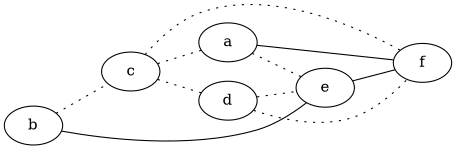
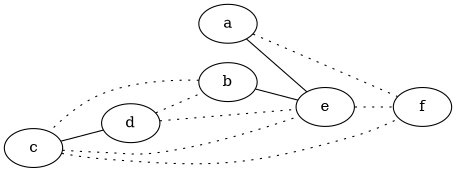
(325, 53) -> (325, 65)
(180, 57) -> (183, 149)
(277, 65) -> (277, 65)
(374, 75) -> (374, 107)
(180, 86) -> (82, 136)
(336, 121) -> (179, 103)
